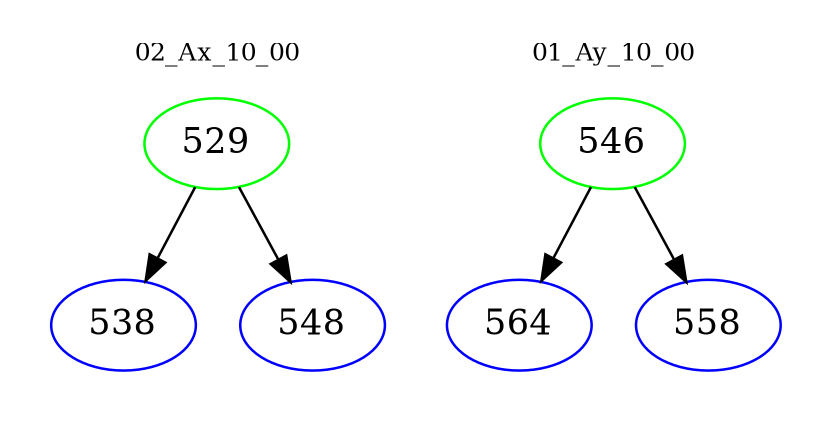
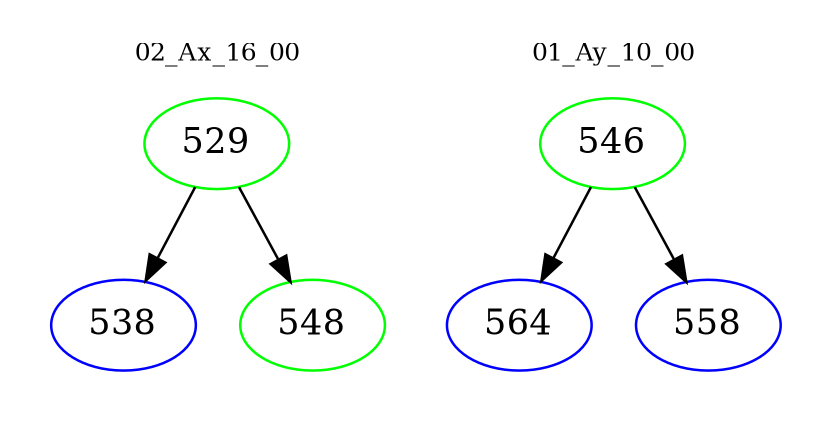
(218, 54) -> (218, 54)
(313, 325) -> (313, 325)
